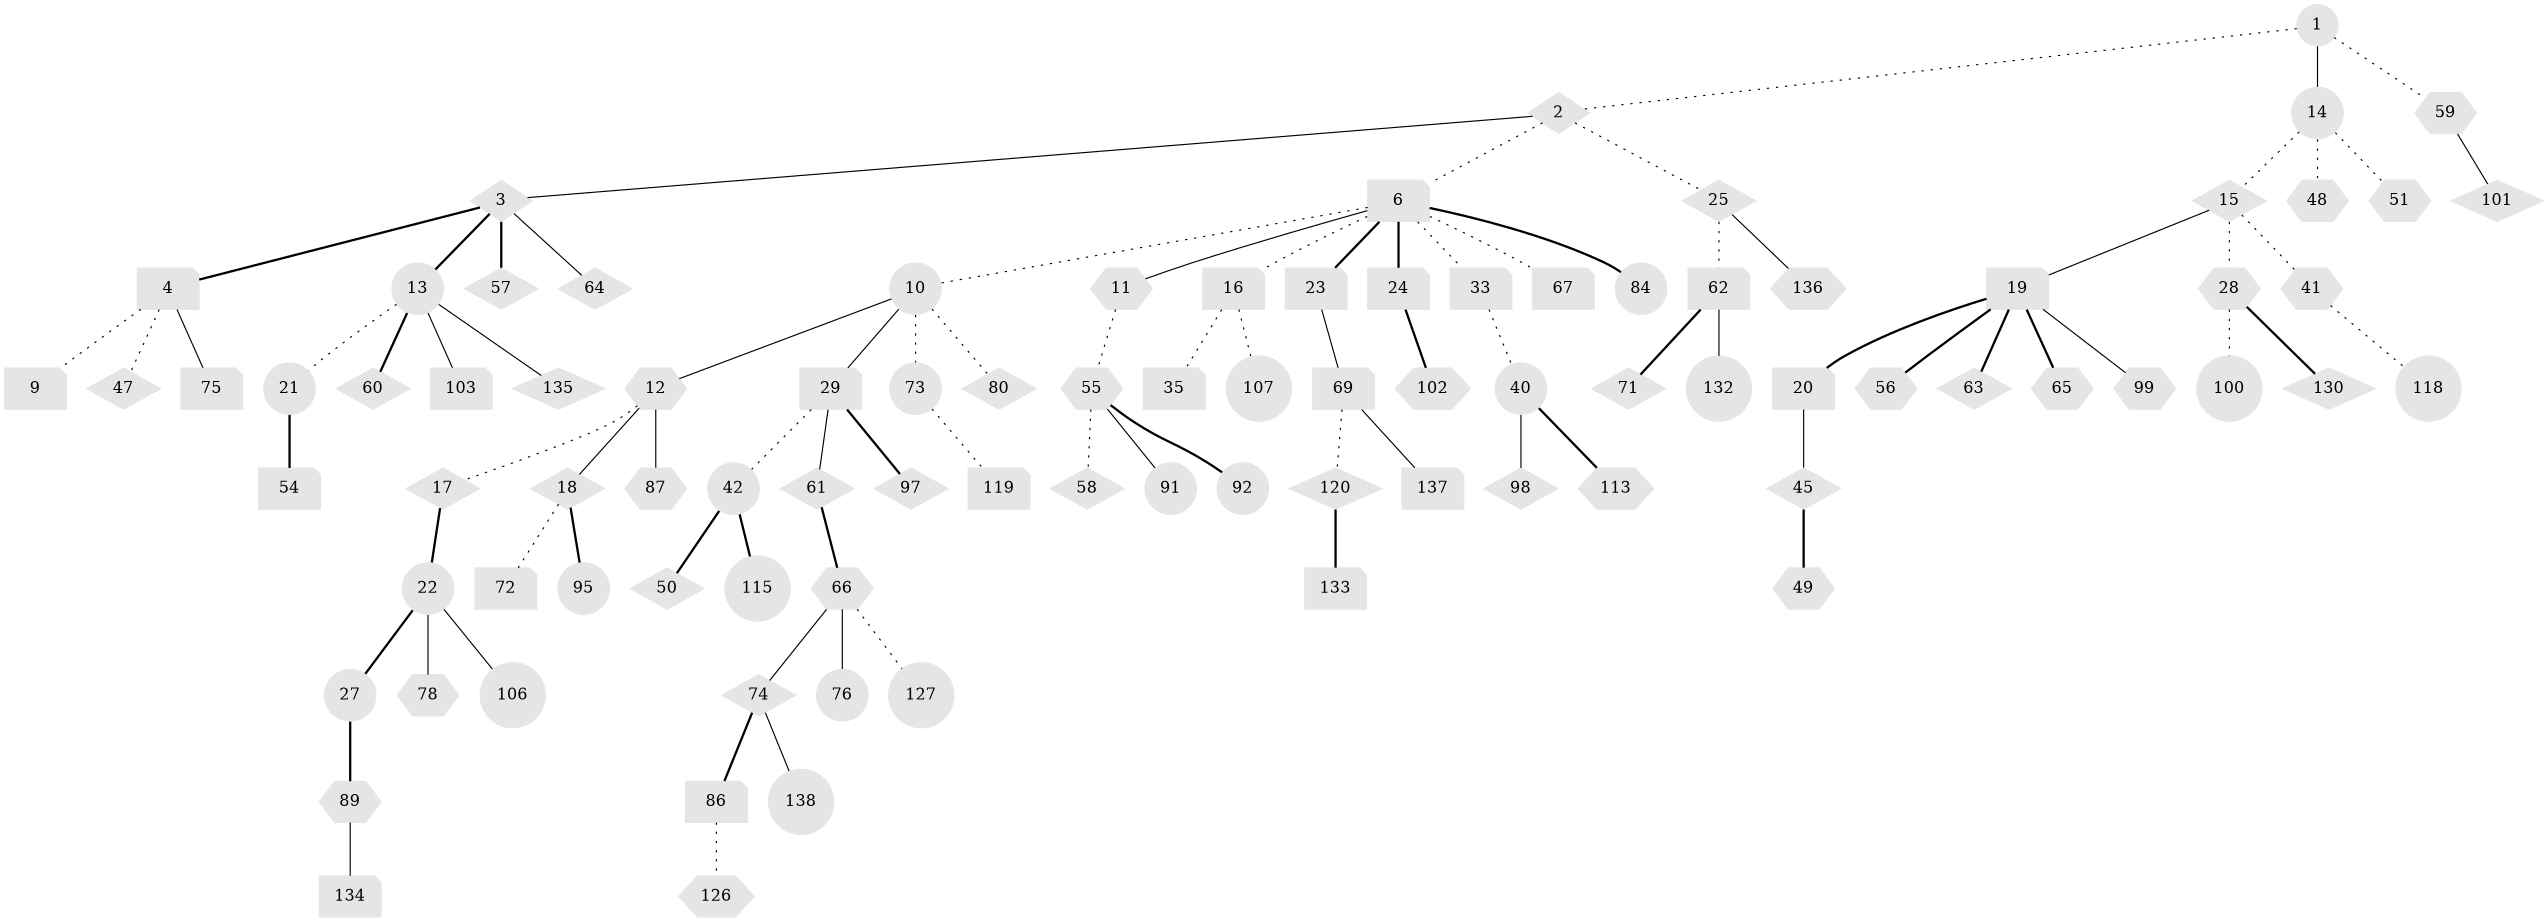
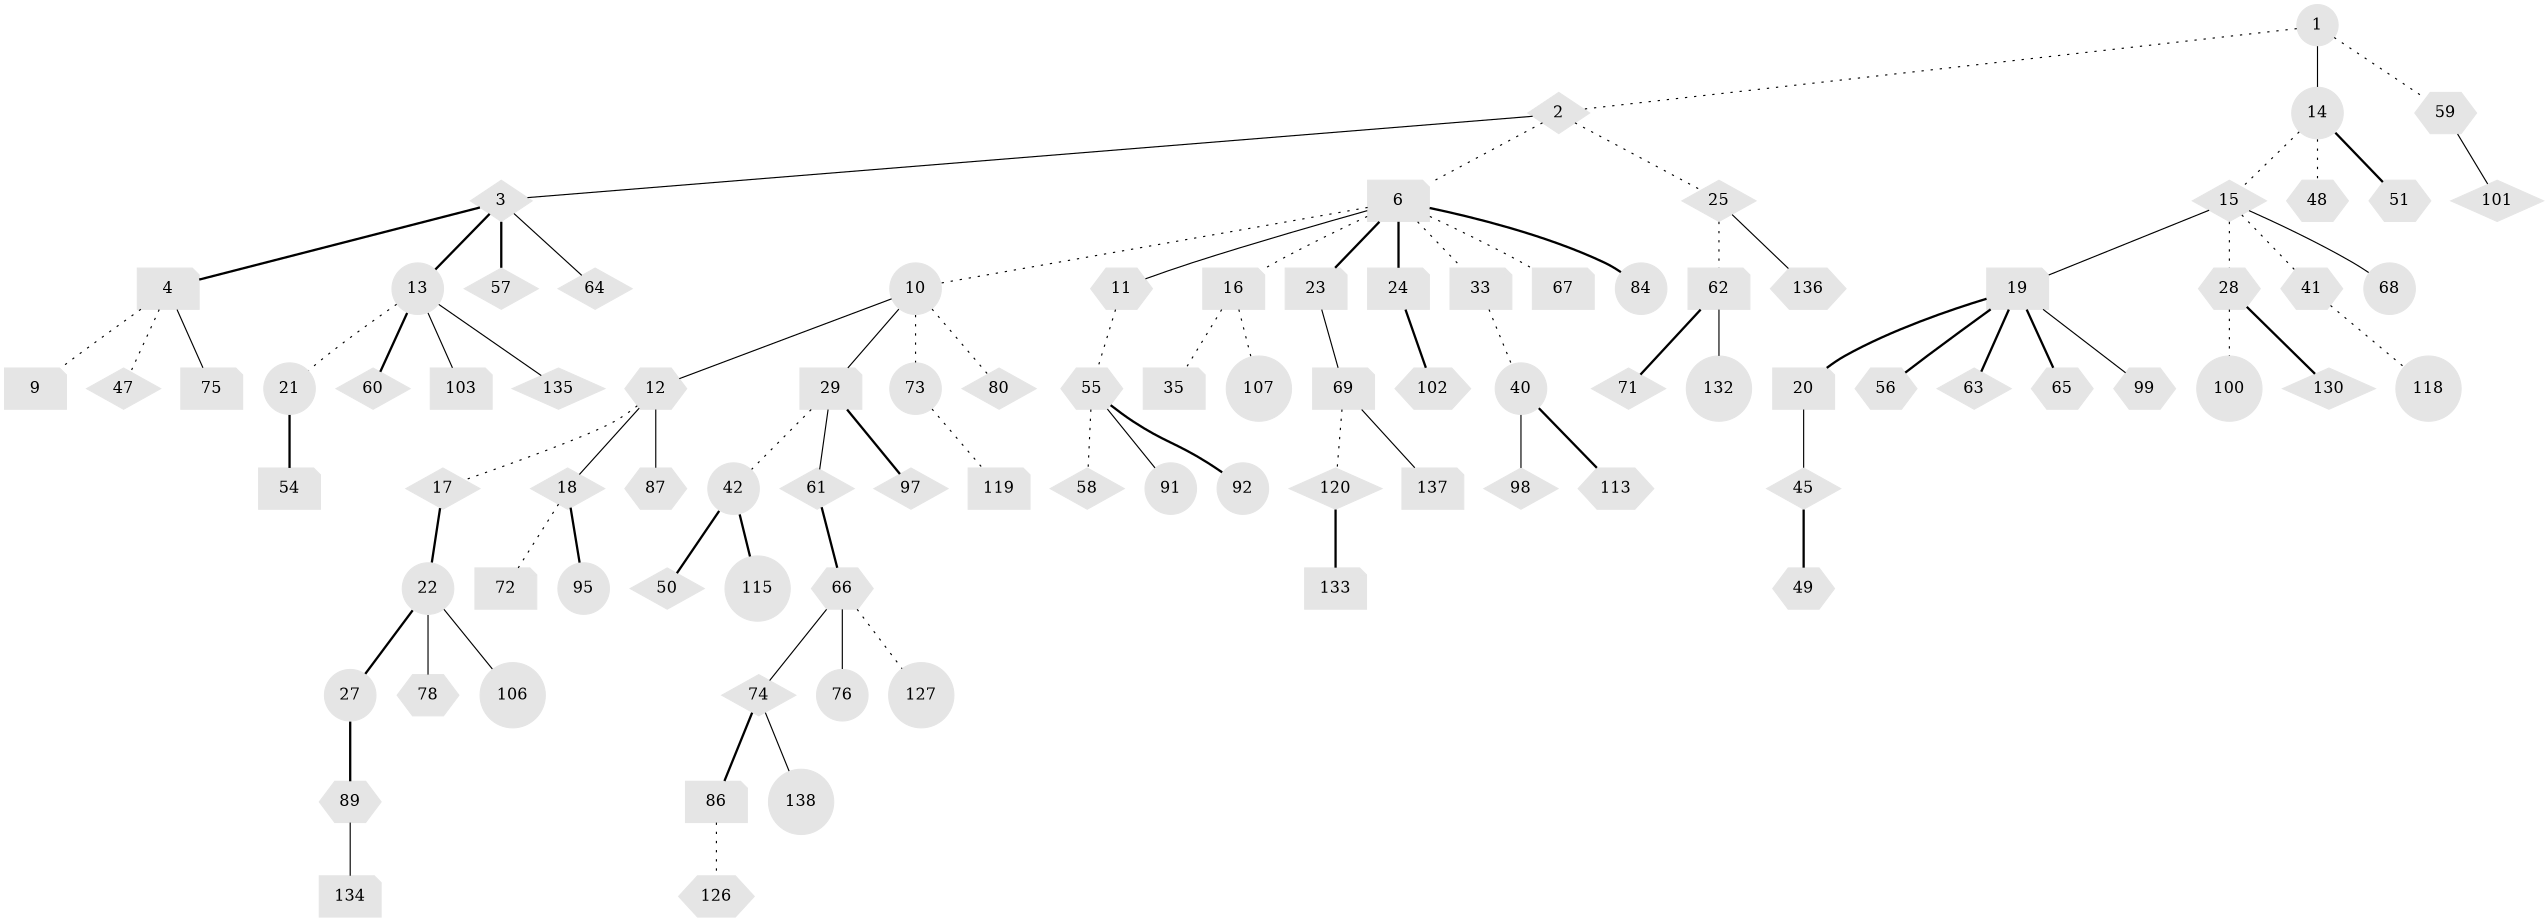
(2359, 157) -> (2359, 157)
none -> (2390, 289)
